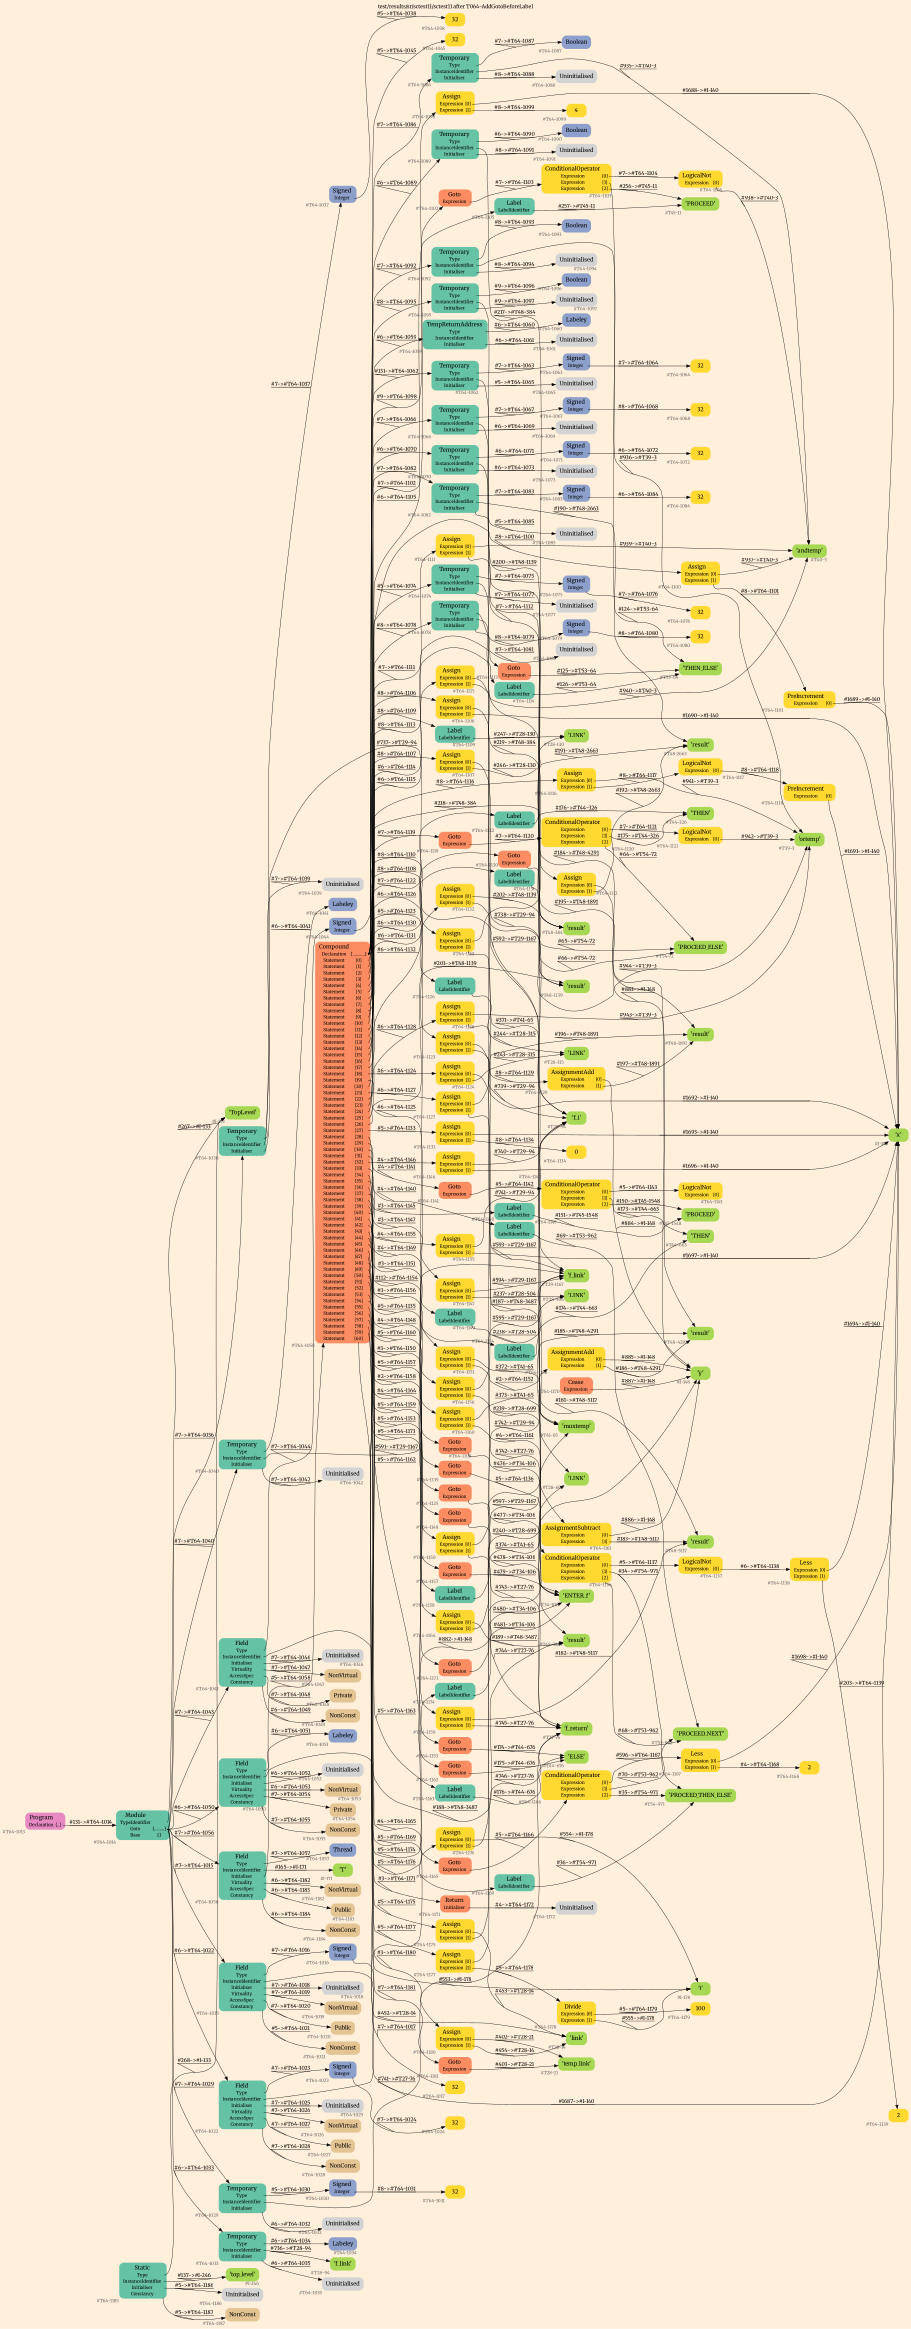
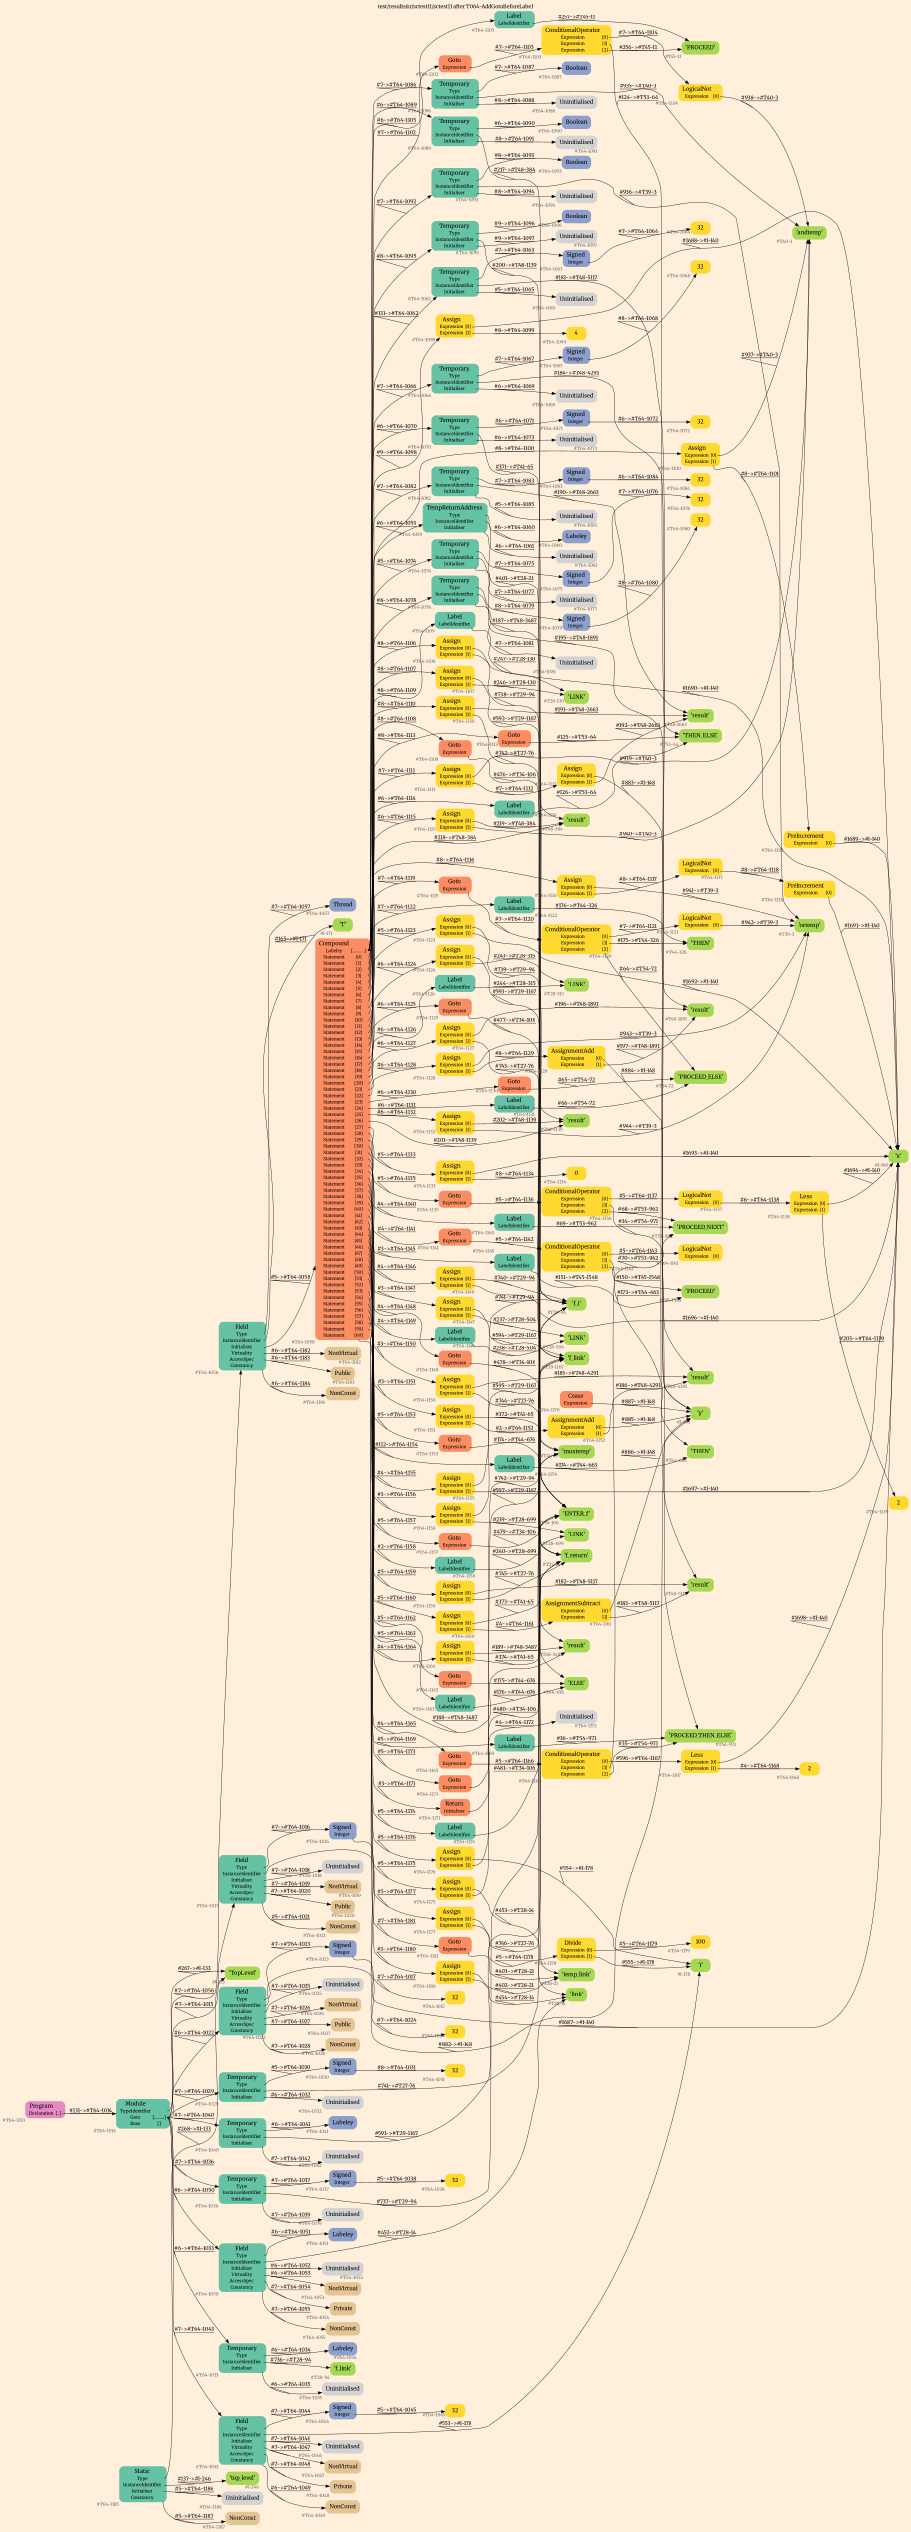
(334, 954) -> (334, 951)
none -> (540, 1229)
